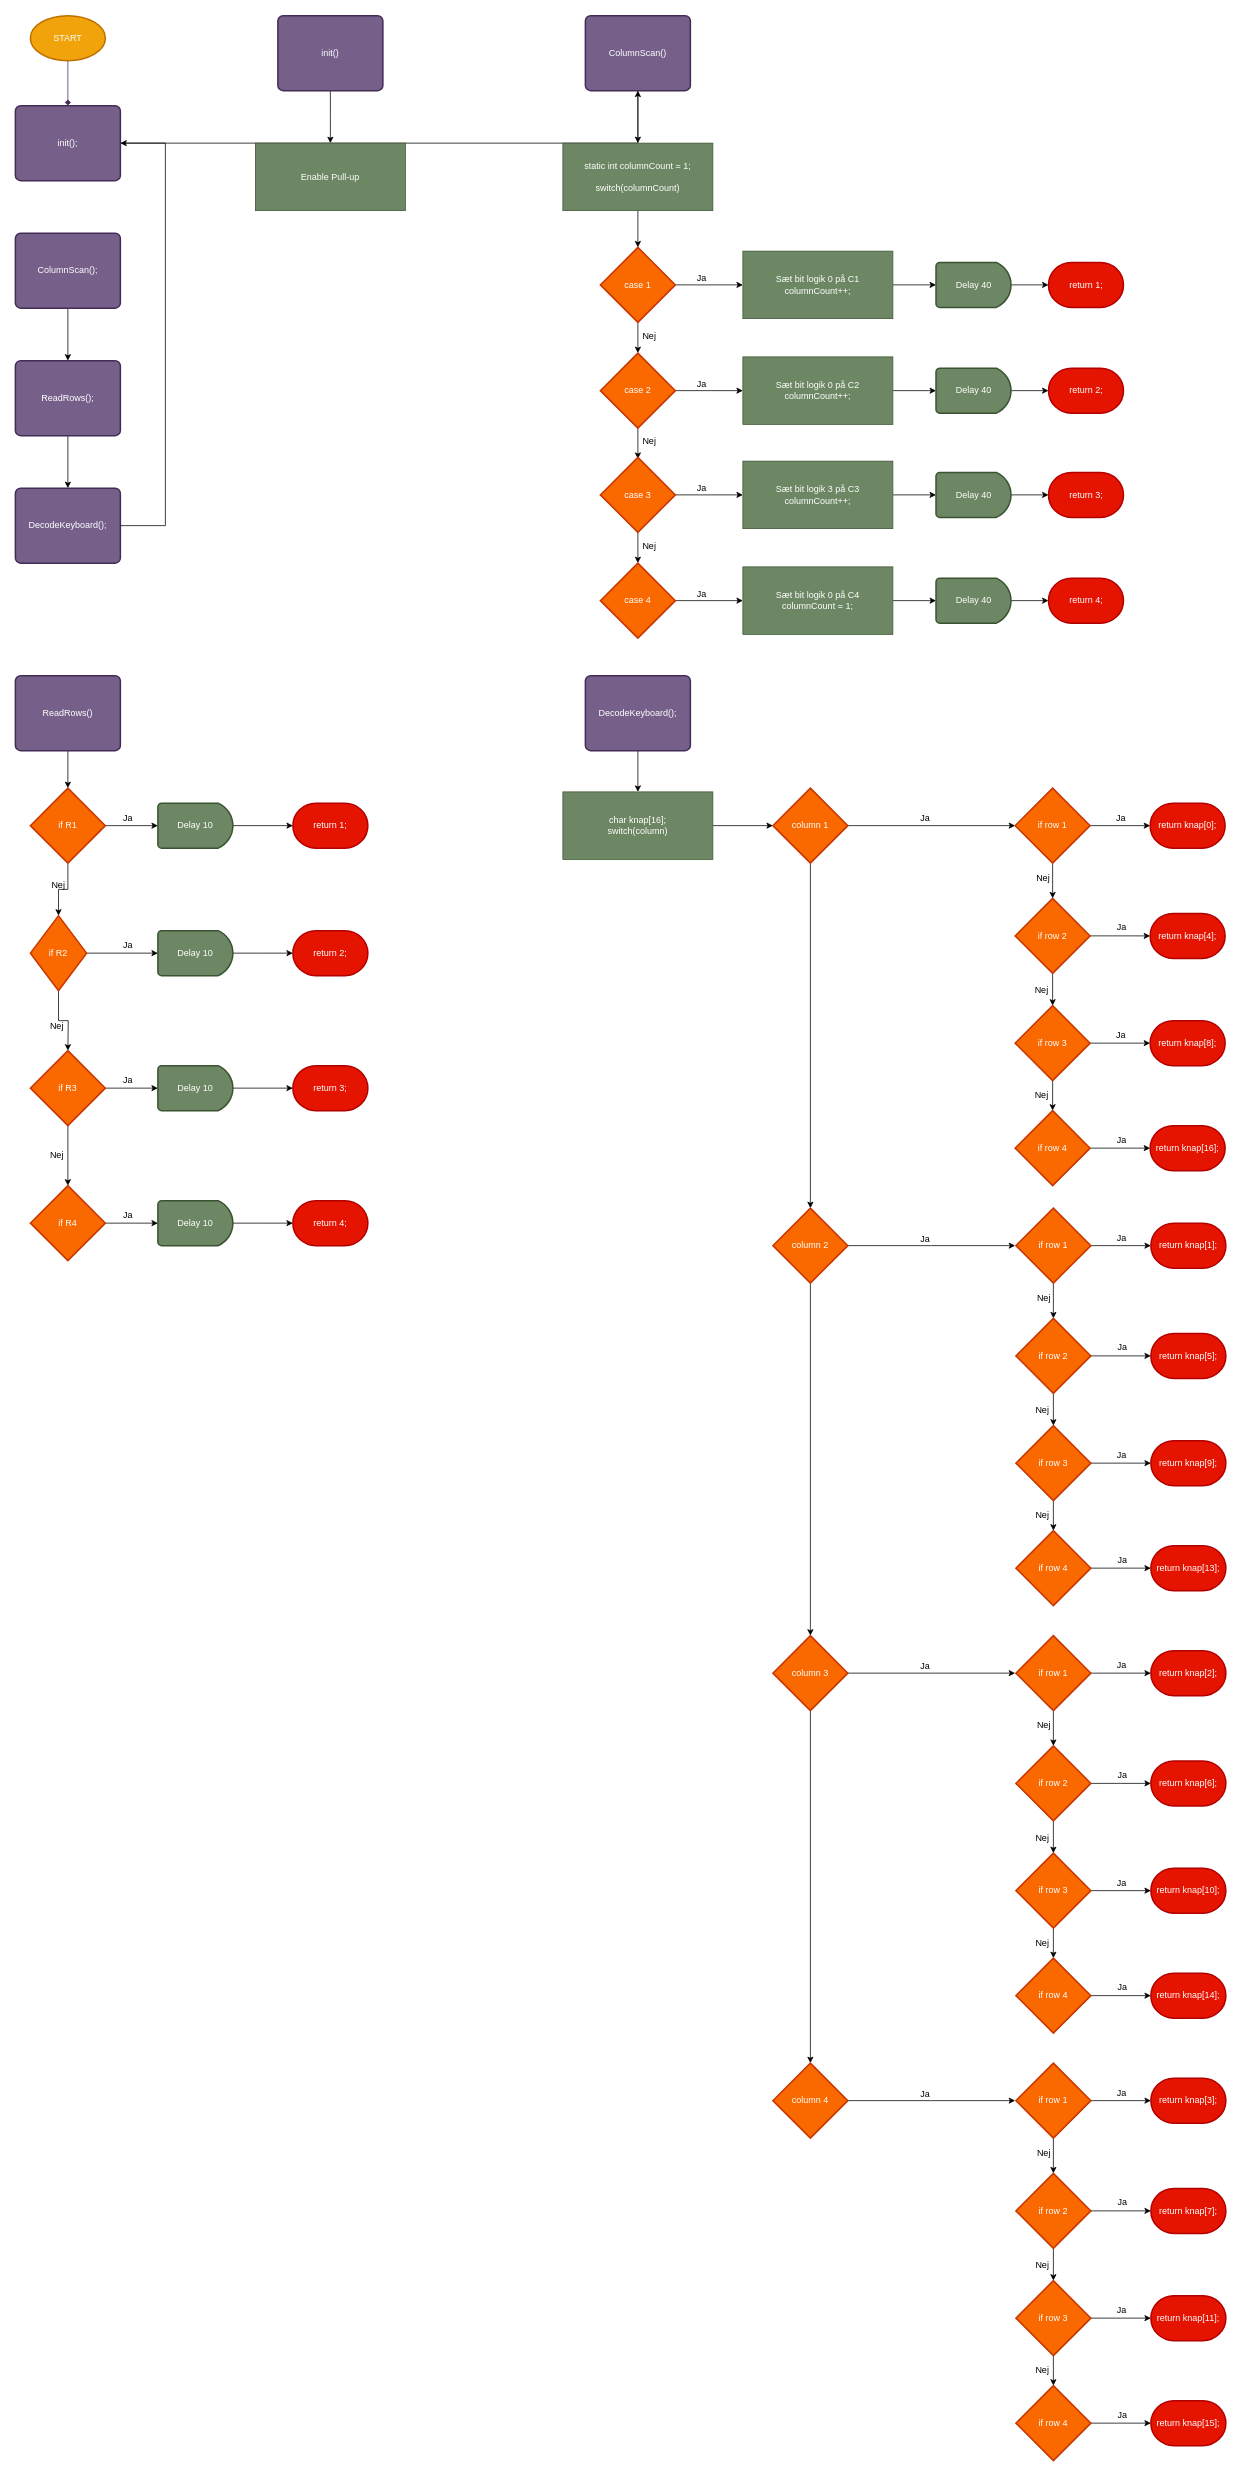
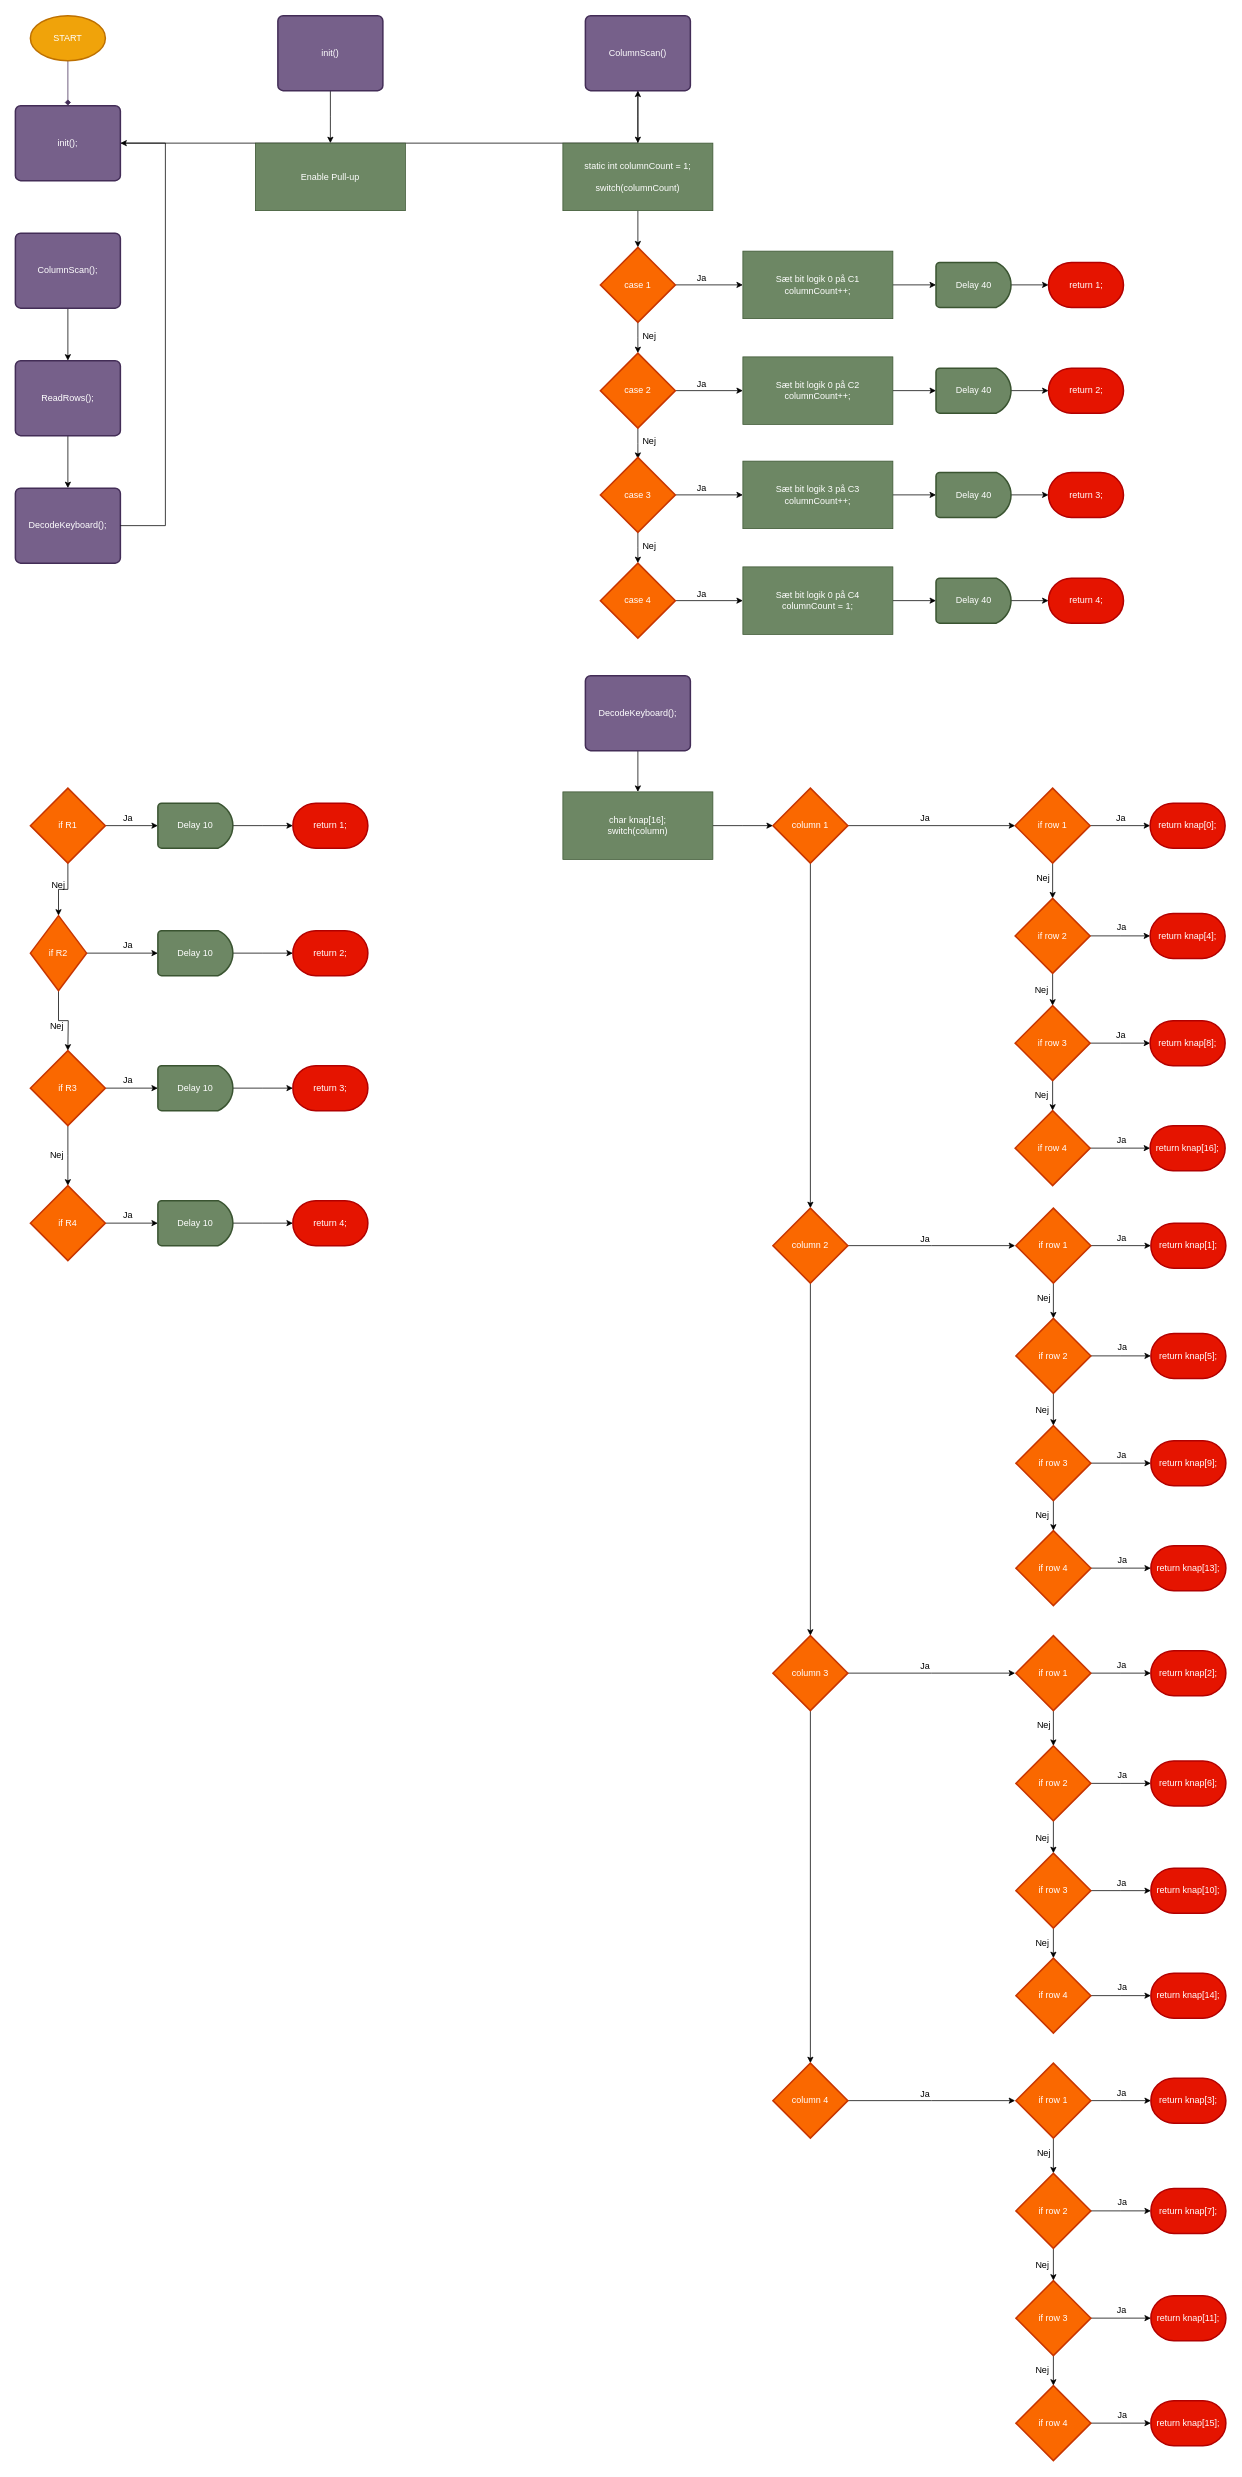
(68, 713) -> none
(68, 751) -> none
